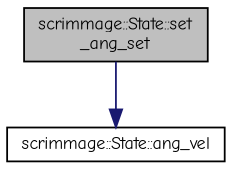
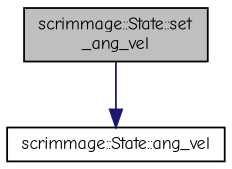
(116, 35) -> (116, 35)
